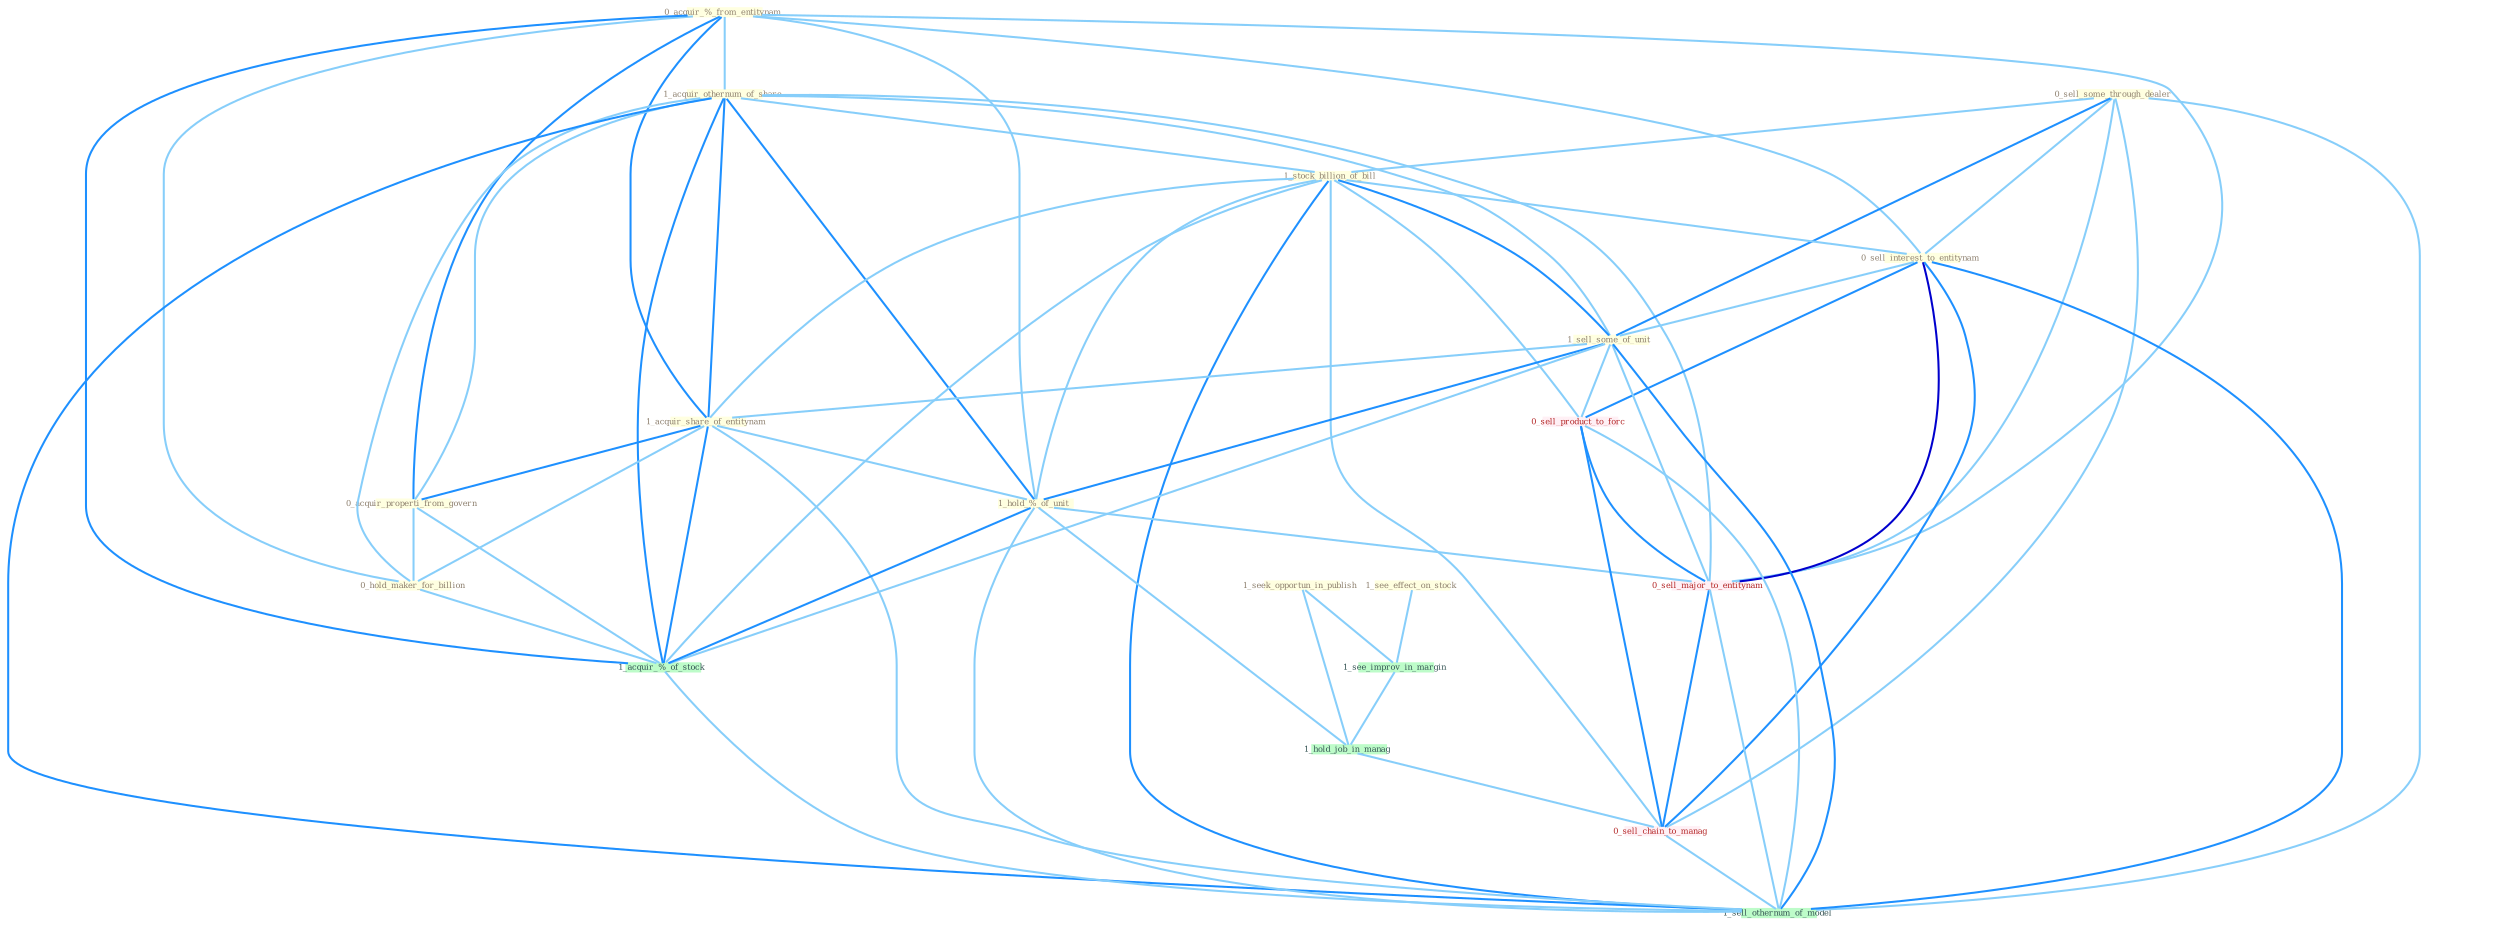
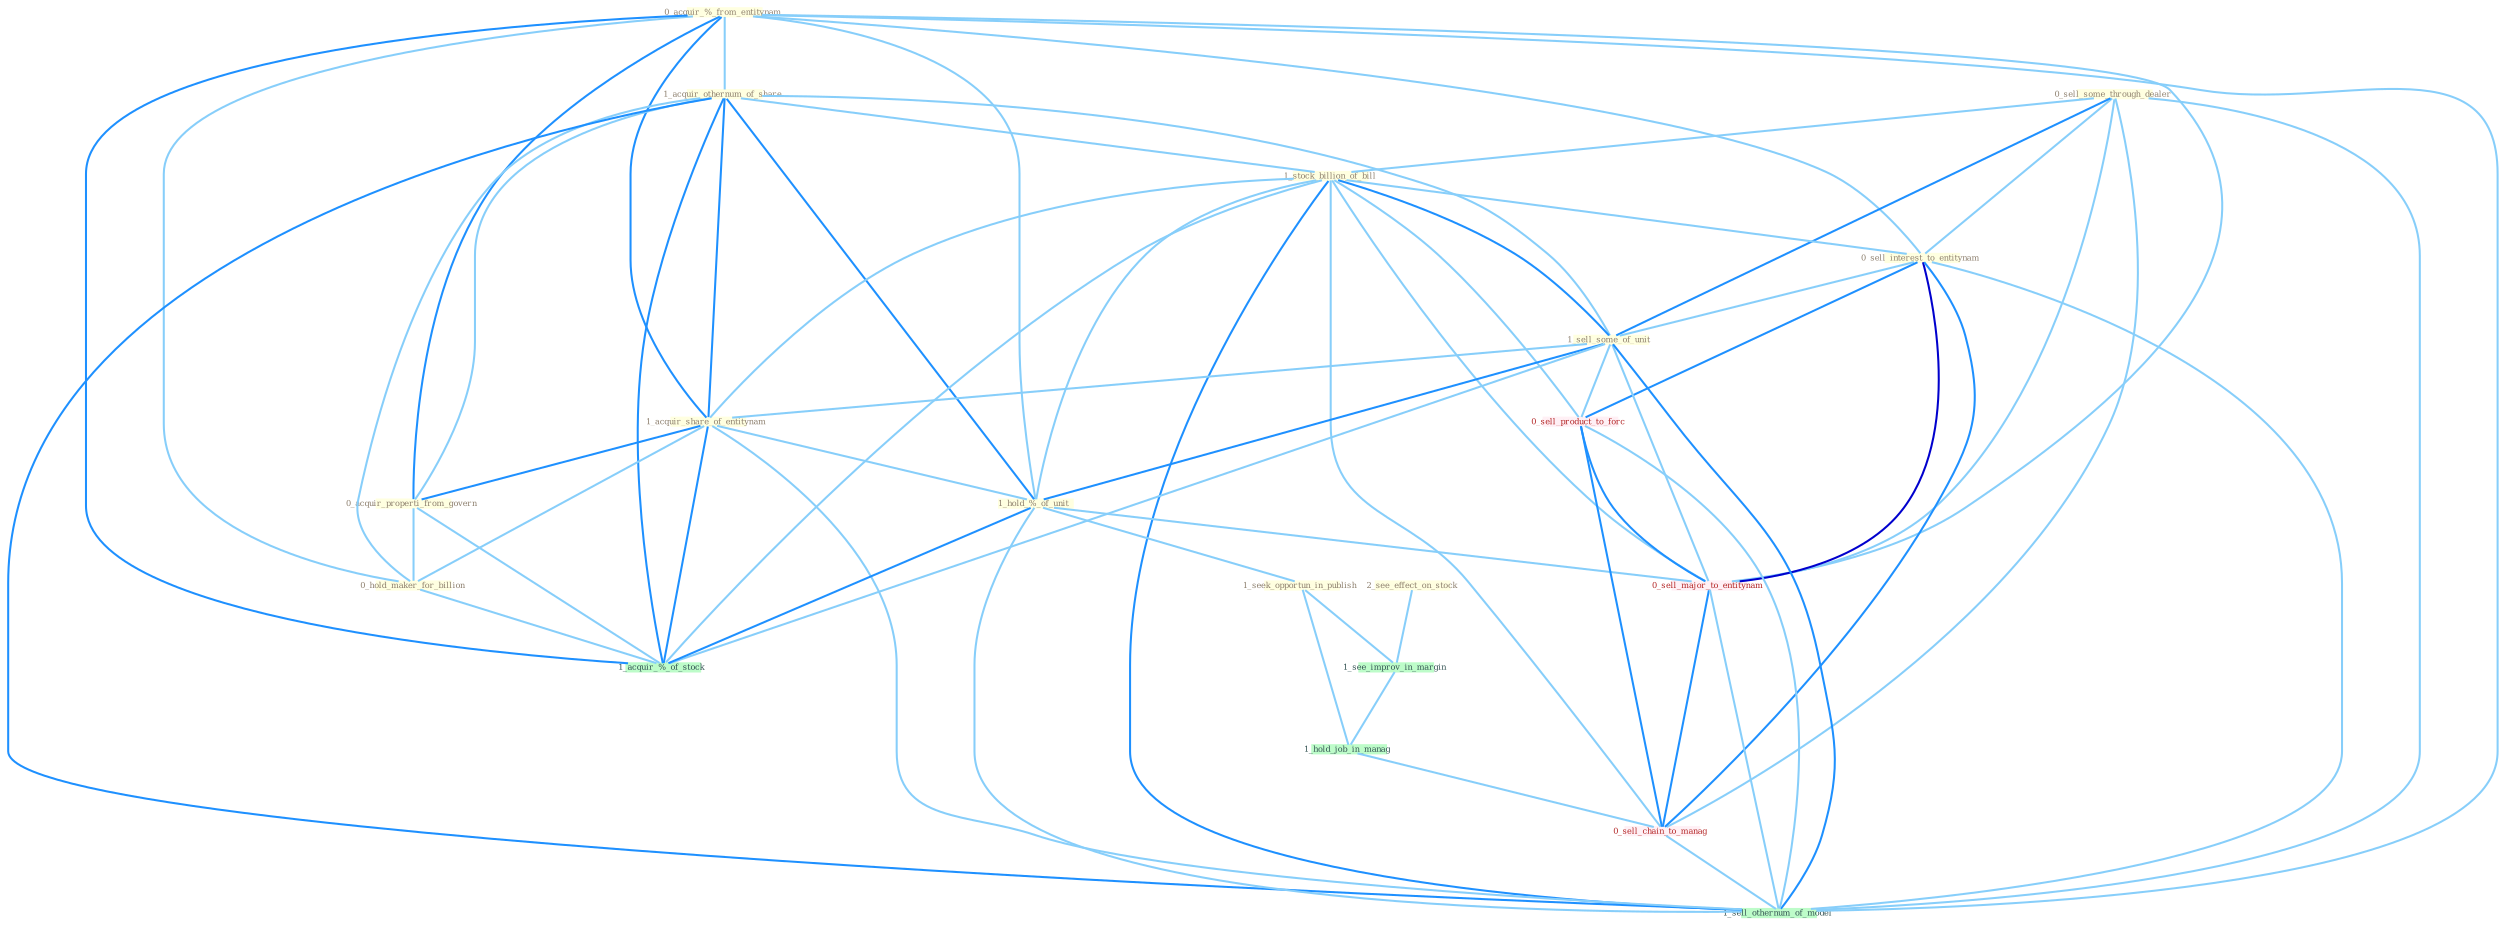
(1458, 182) -> (1496, 403)
(1413, 586) -> (1413, 586)
(1192, 626) -> (1169, 545)
(2342, 677) -> (2342, 677)
(945, 857) -> (2306, 93)
